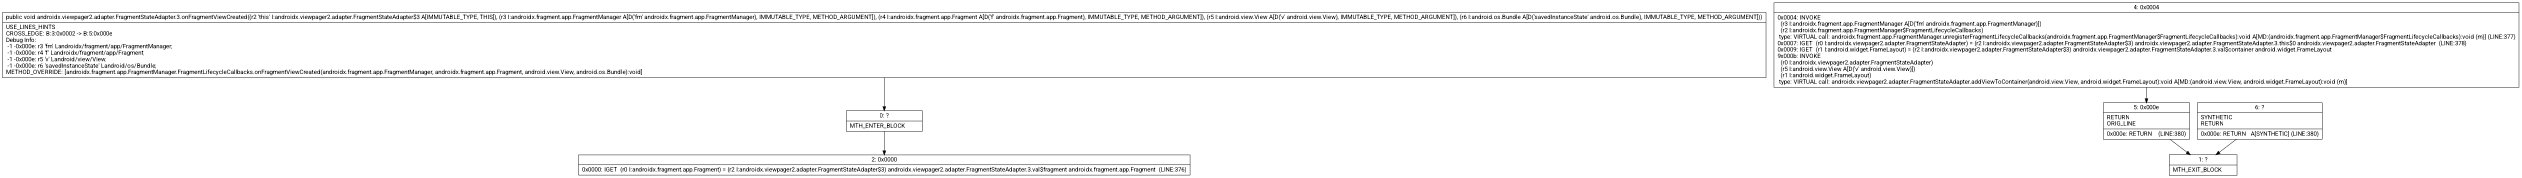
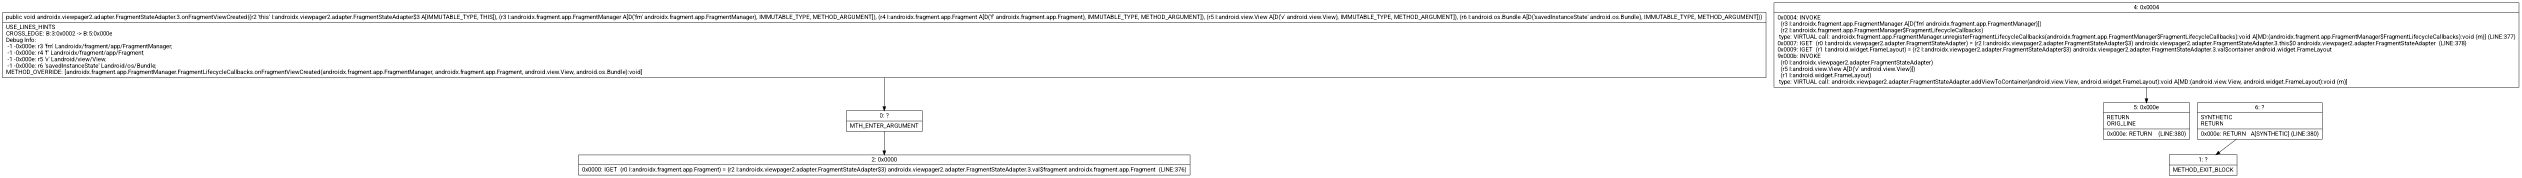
(878, 126) -> (884, 126)
(2178, 146) -> none
(2197, 170) -> (2203, 170)
